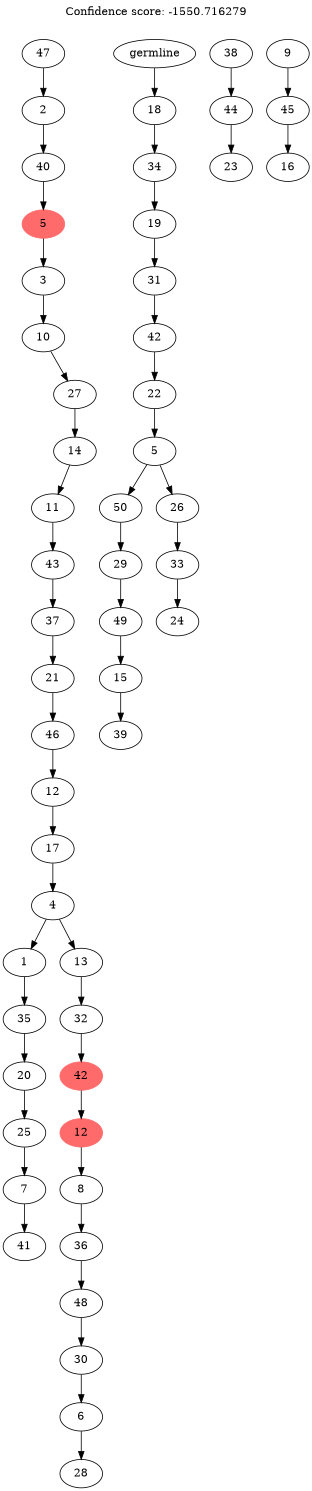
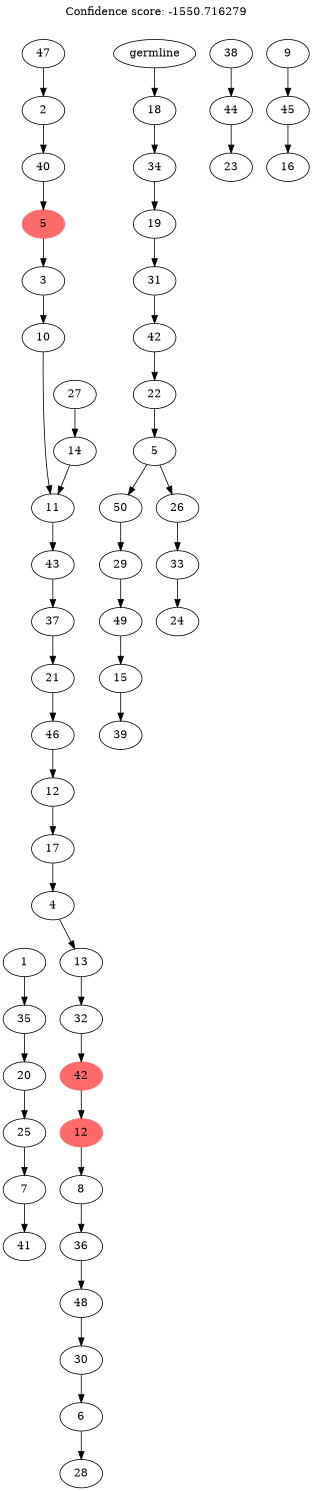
(57, 363) -> (44, 419)
(40, 931) -> none
